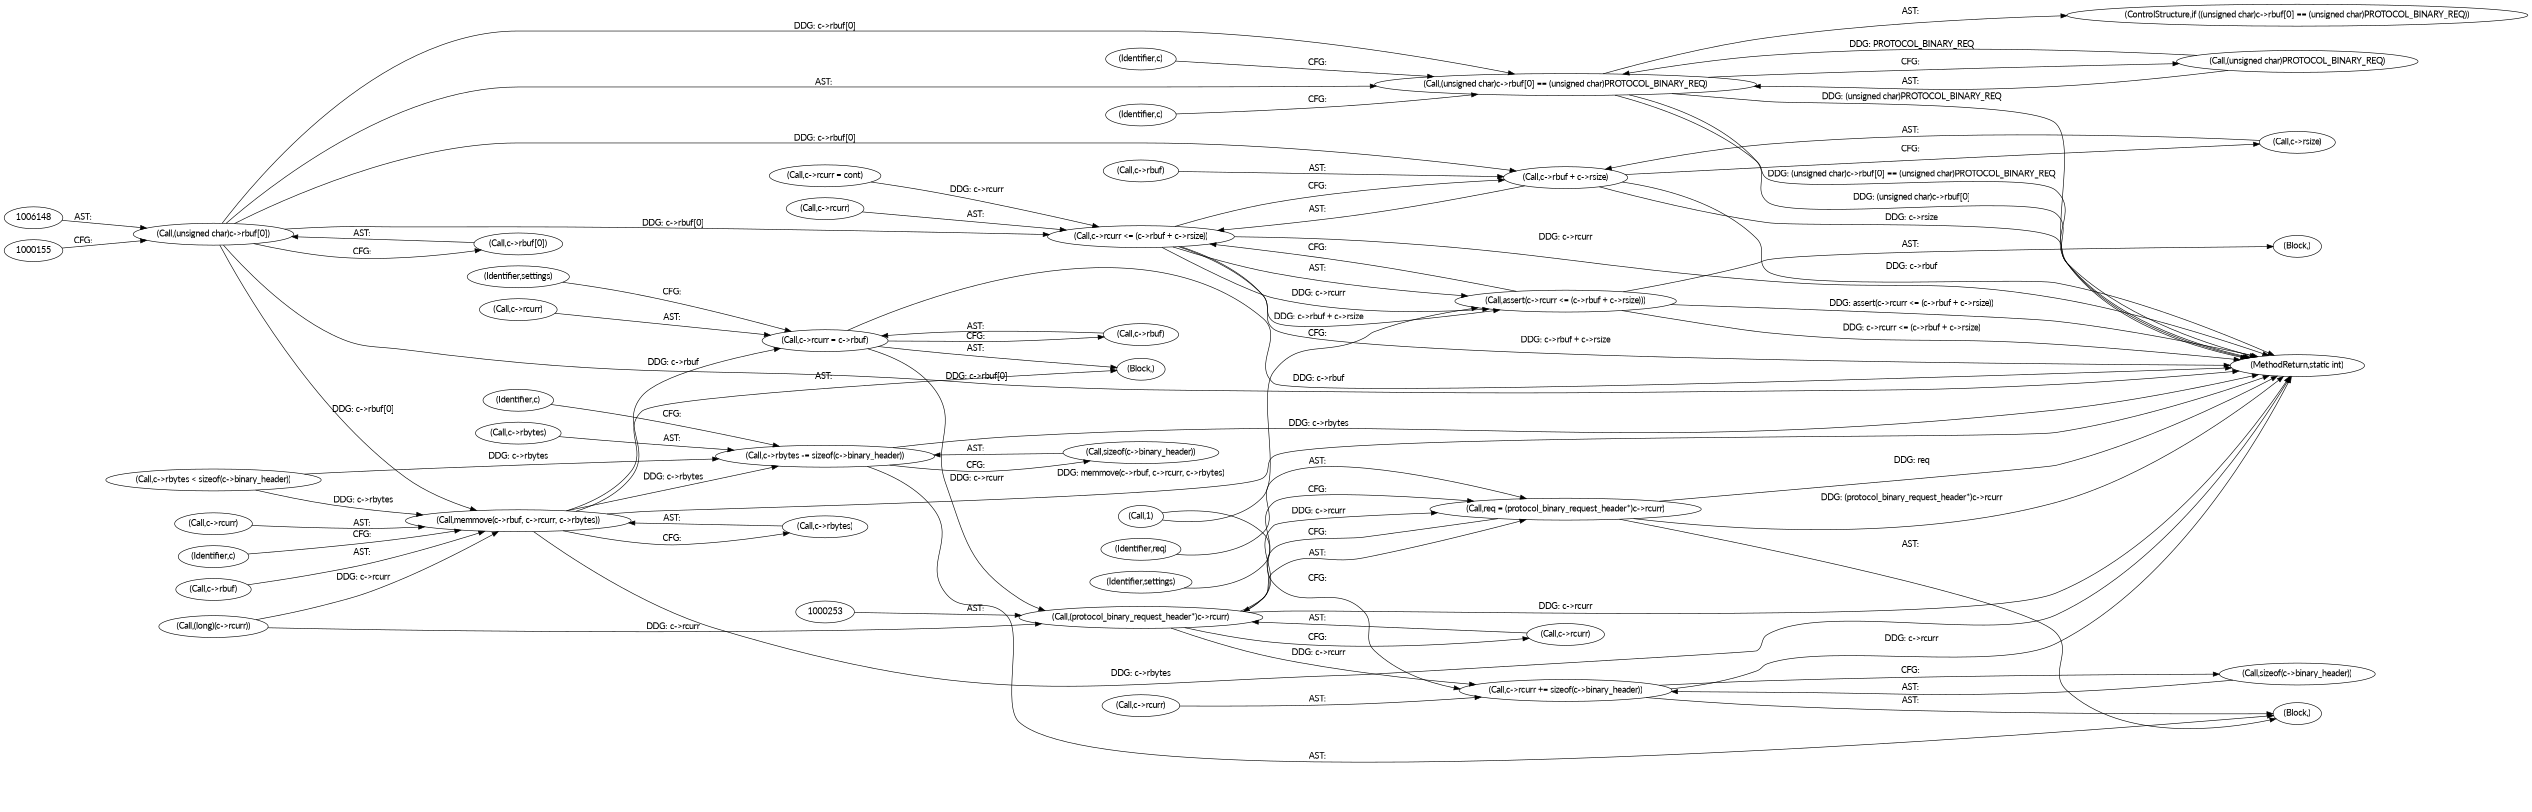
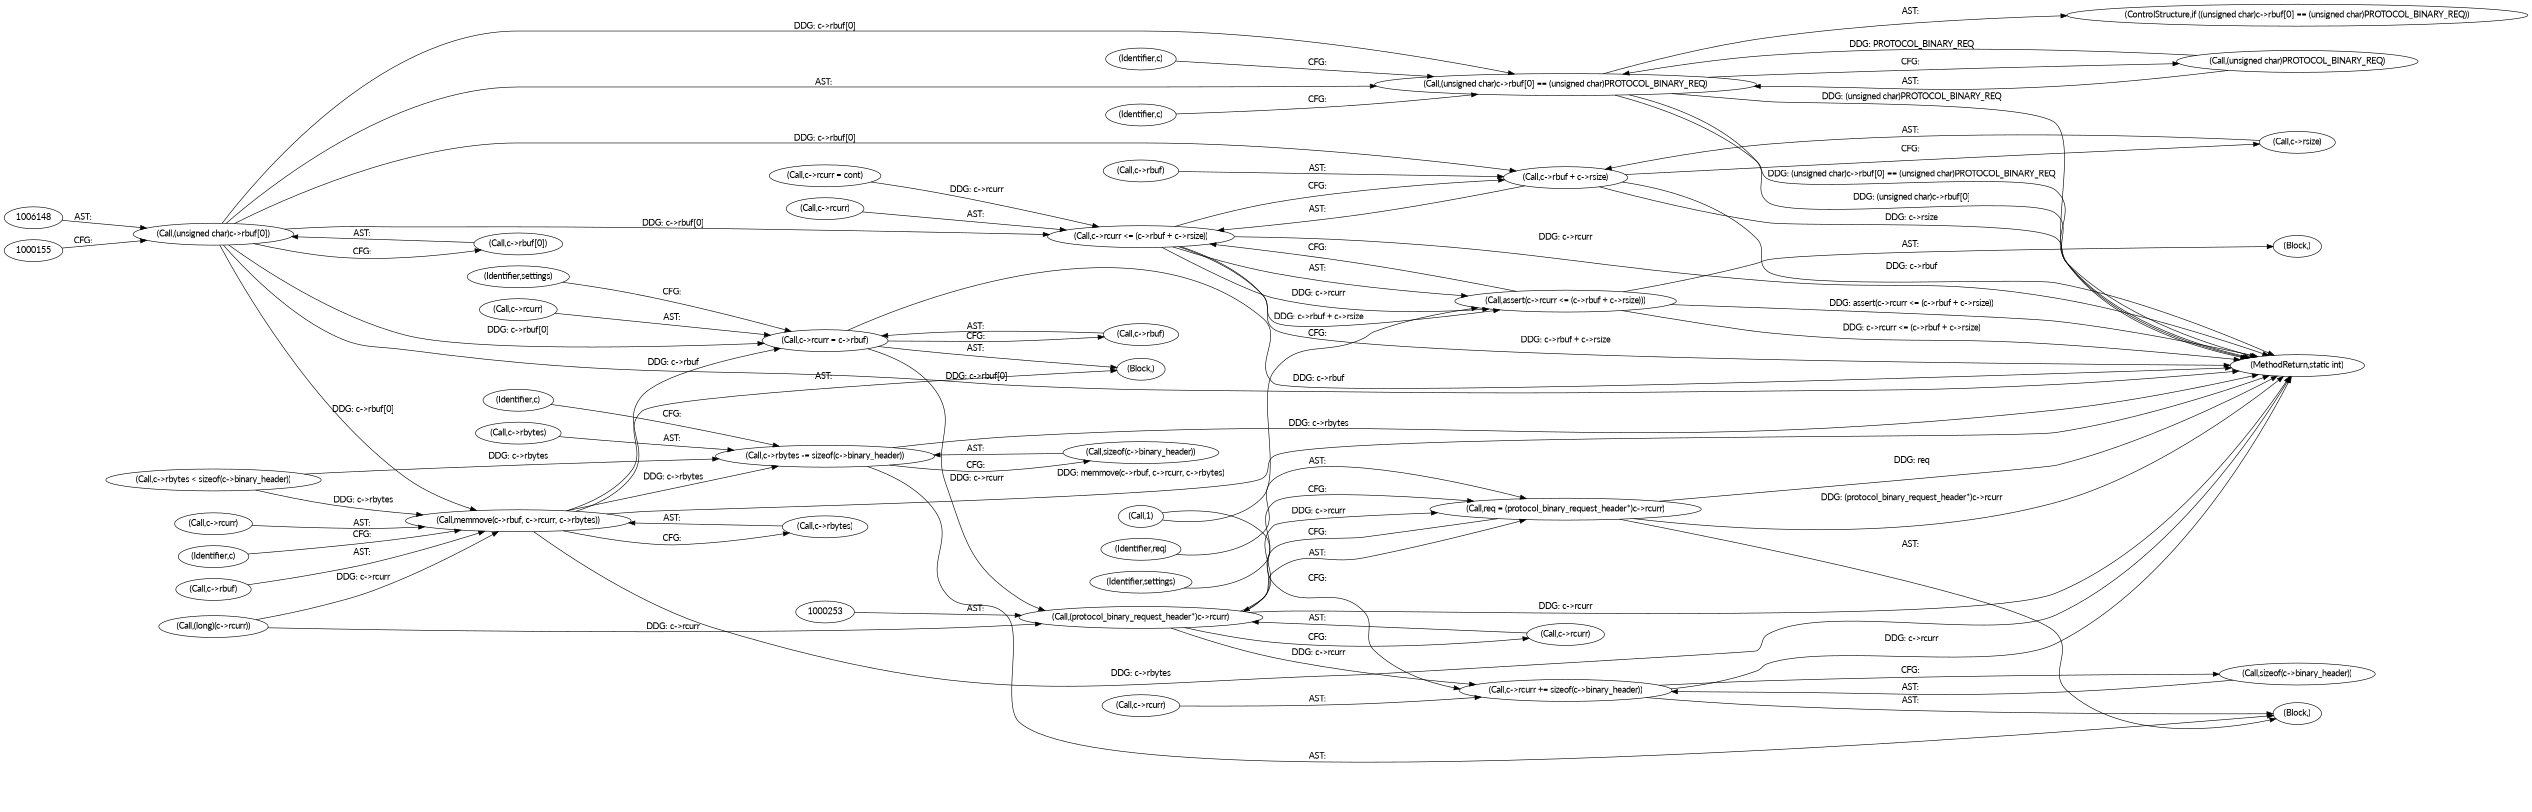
none -> (482, 344)
